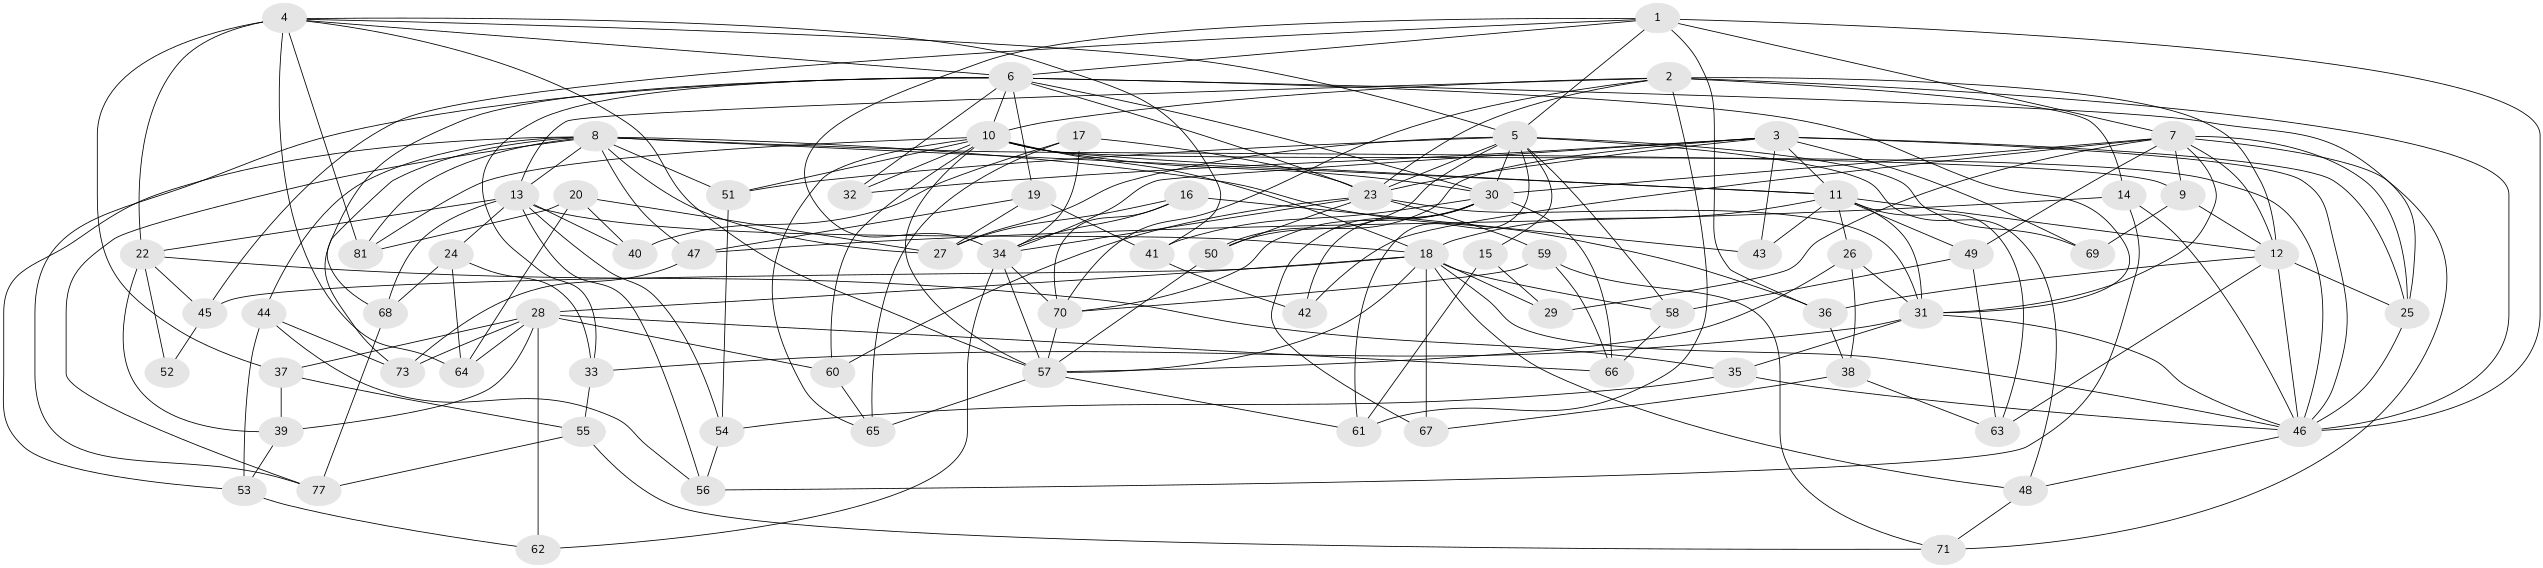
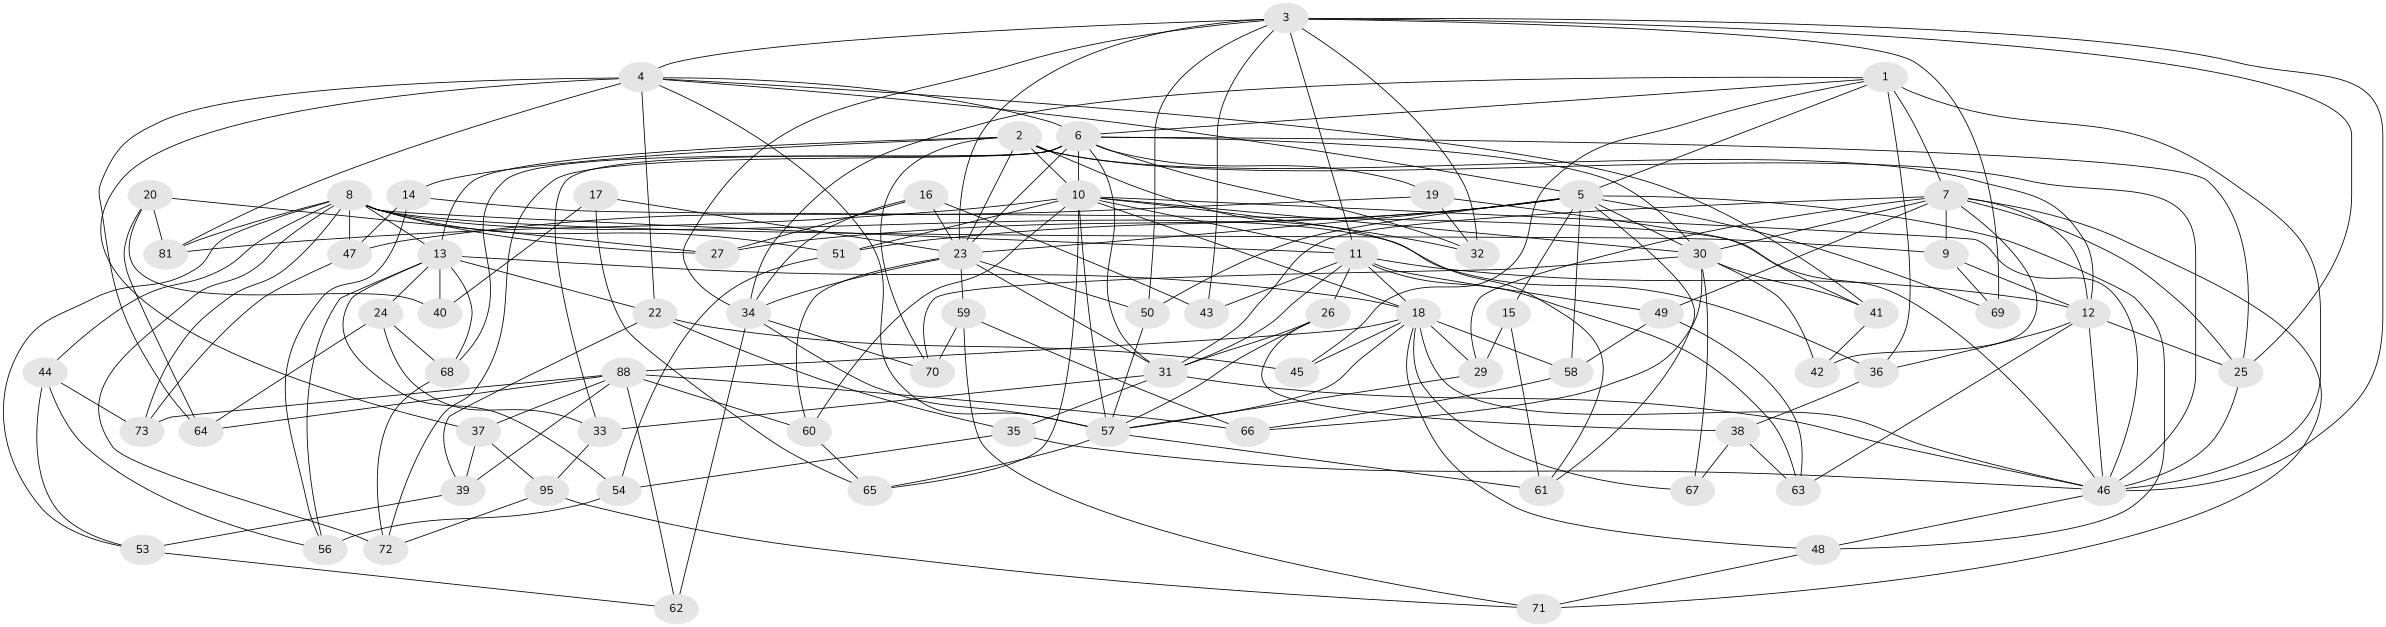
none -> (960, 33)
(1069, 201) -> none
(987, 225) -> (1455, 225)
(1058, 251) -> (943, 225)
(538, 314) -> (624, 373)
(1051, 347) -> (1319, 398)
(167, 373) -> none
(583, 432) -> (547, 491)
(319, 491) -> (386, 550)
